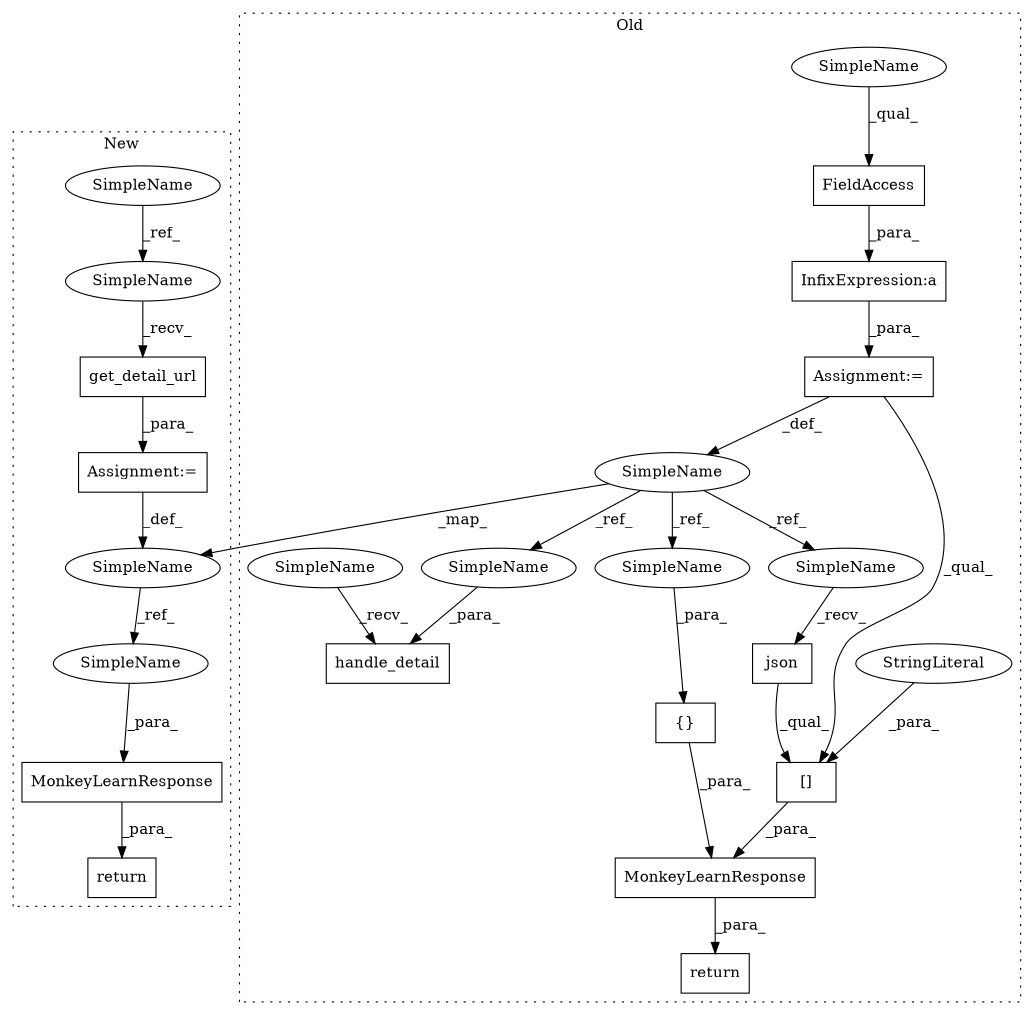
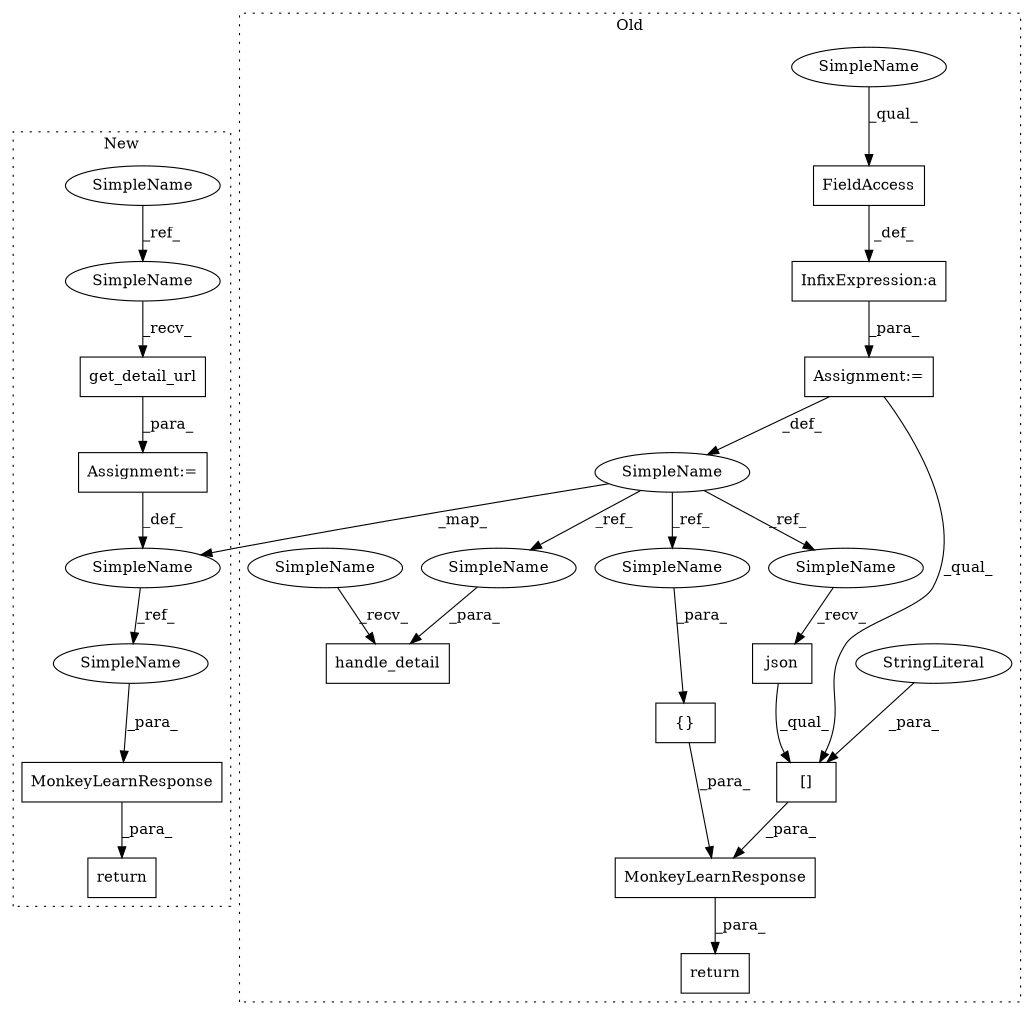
(894, 233) -> (894, 233)
